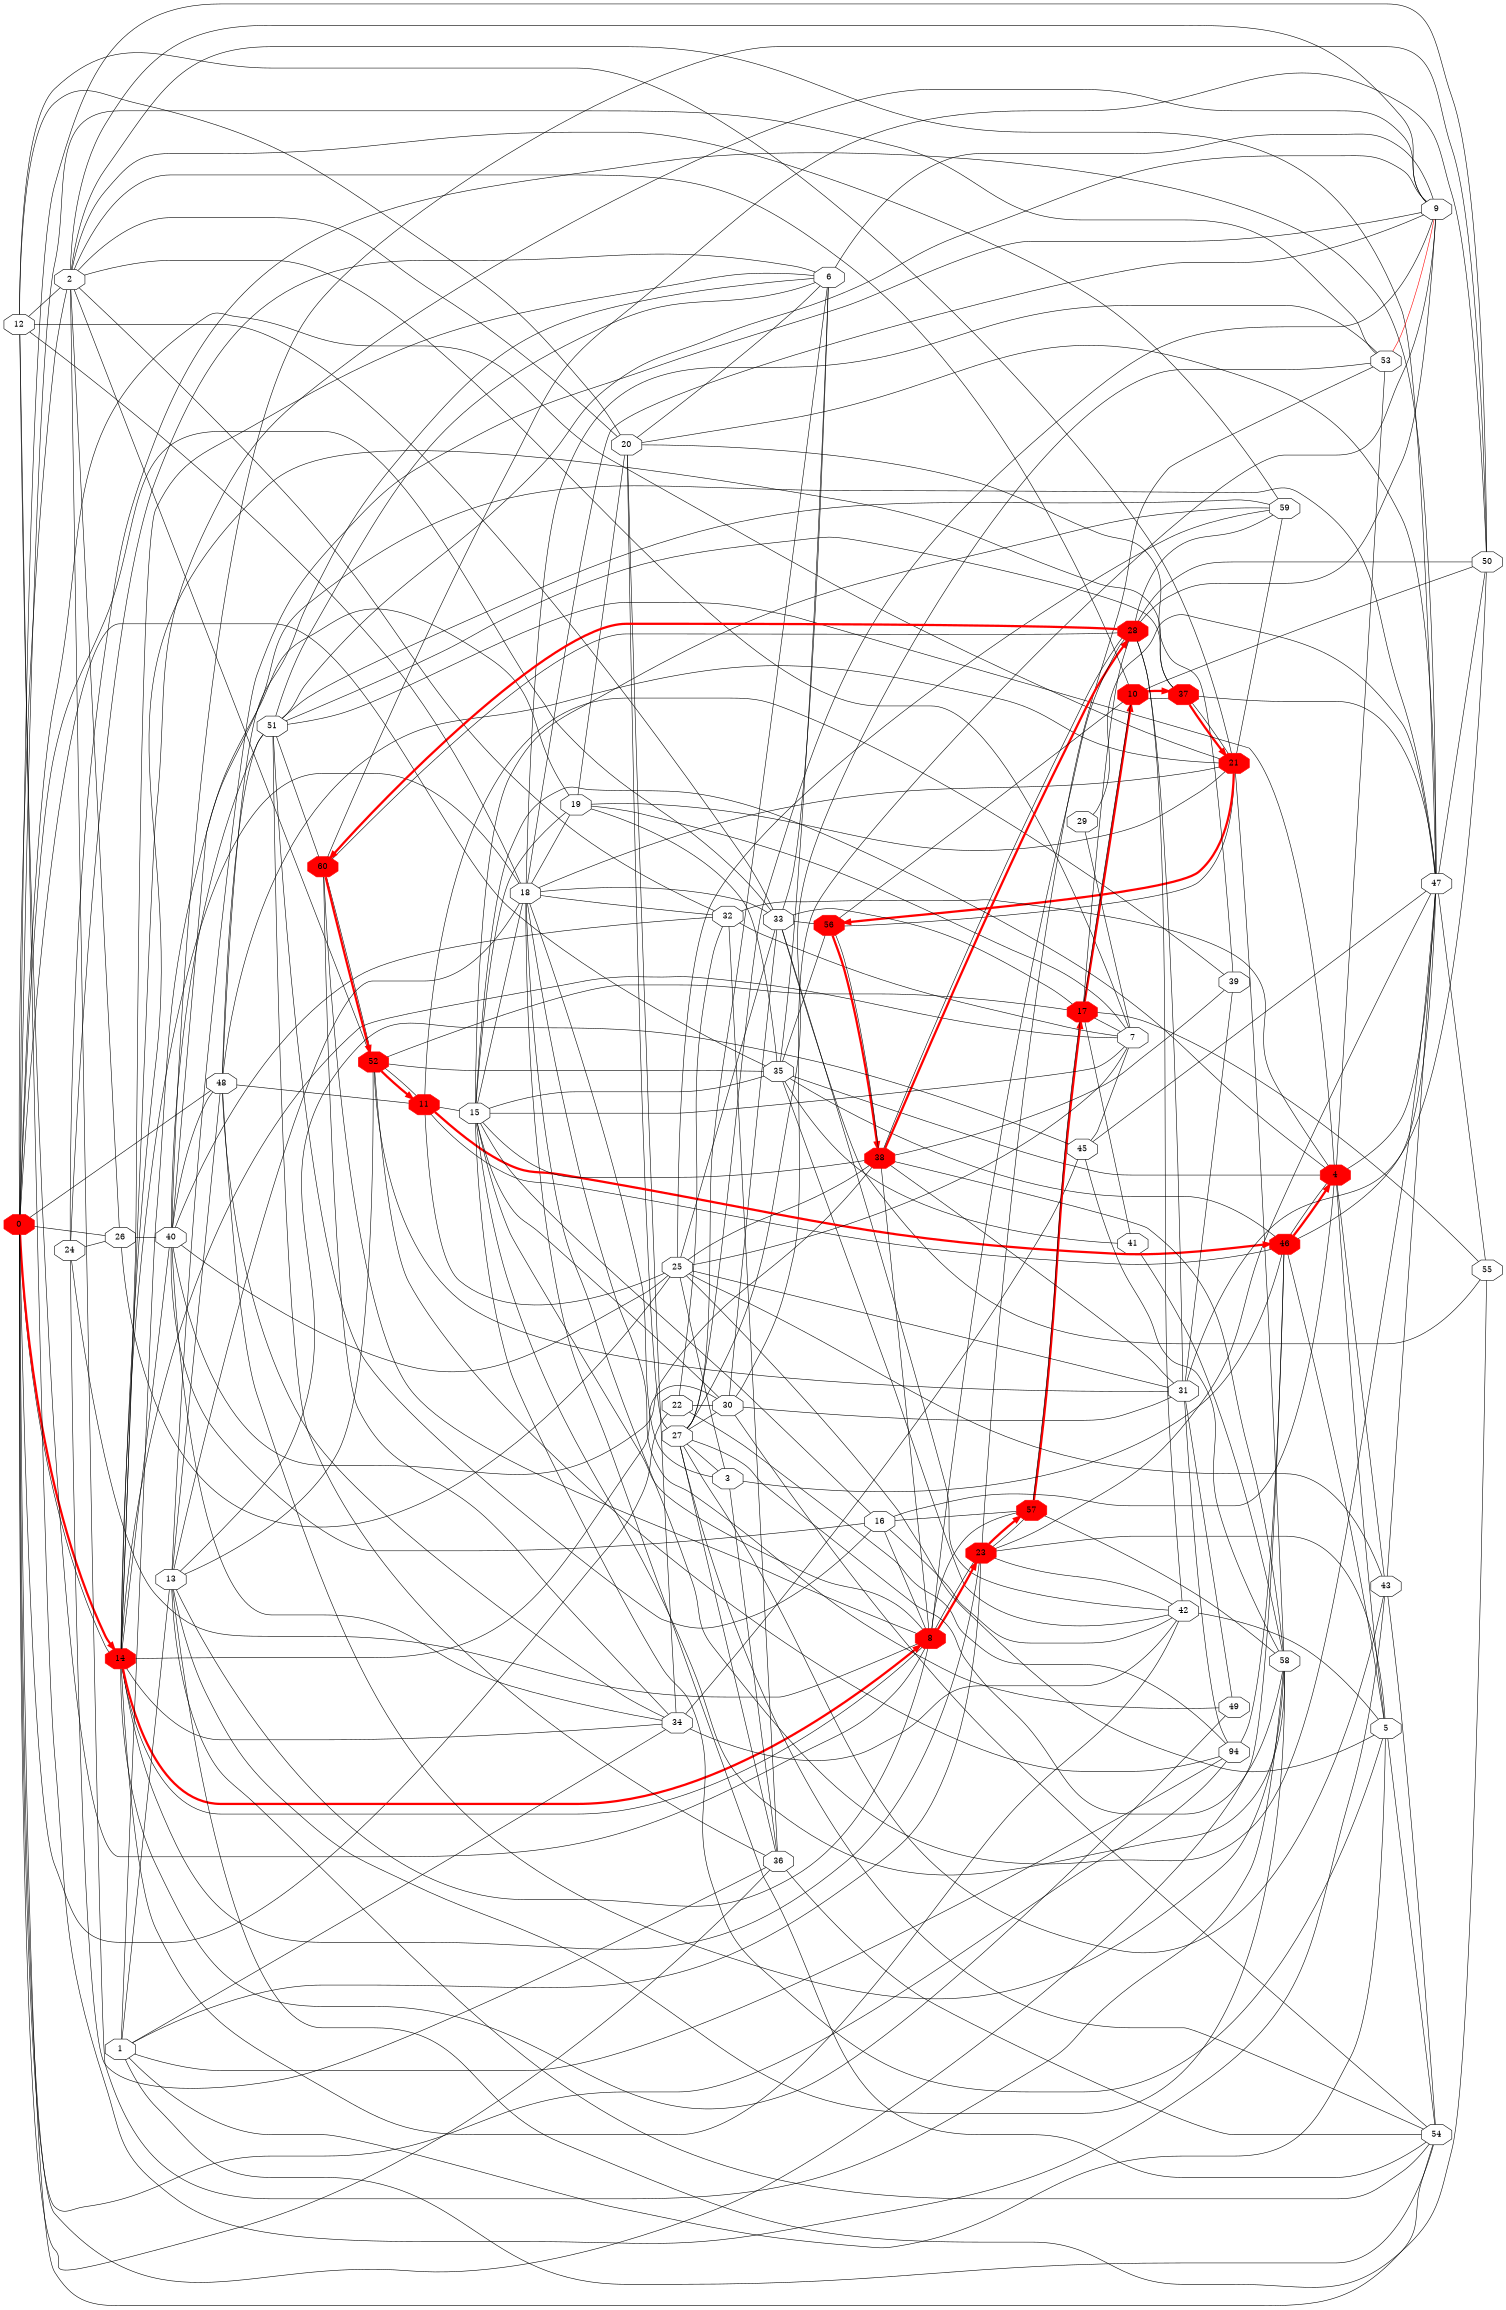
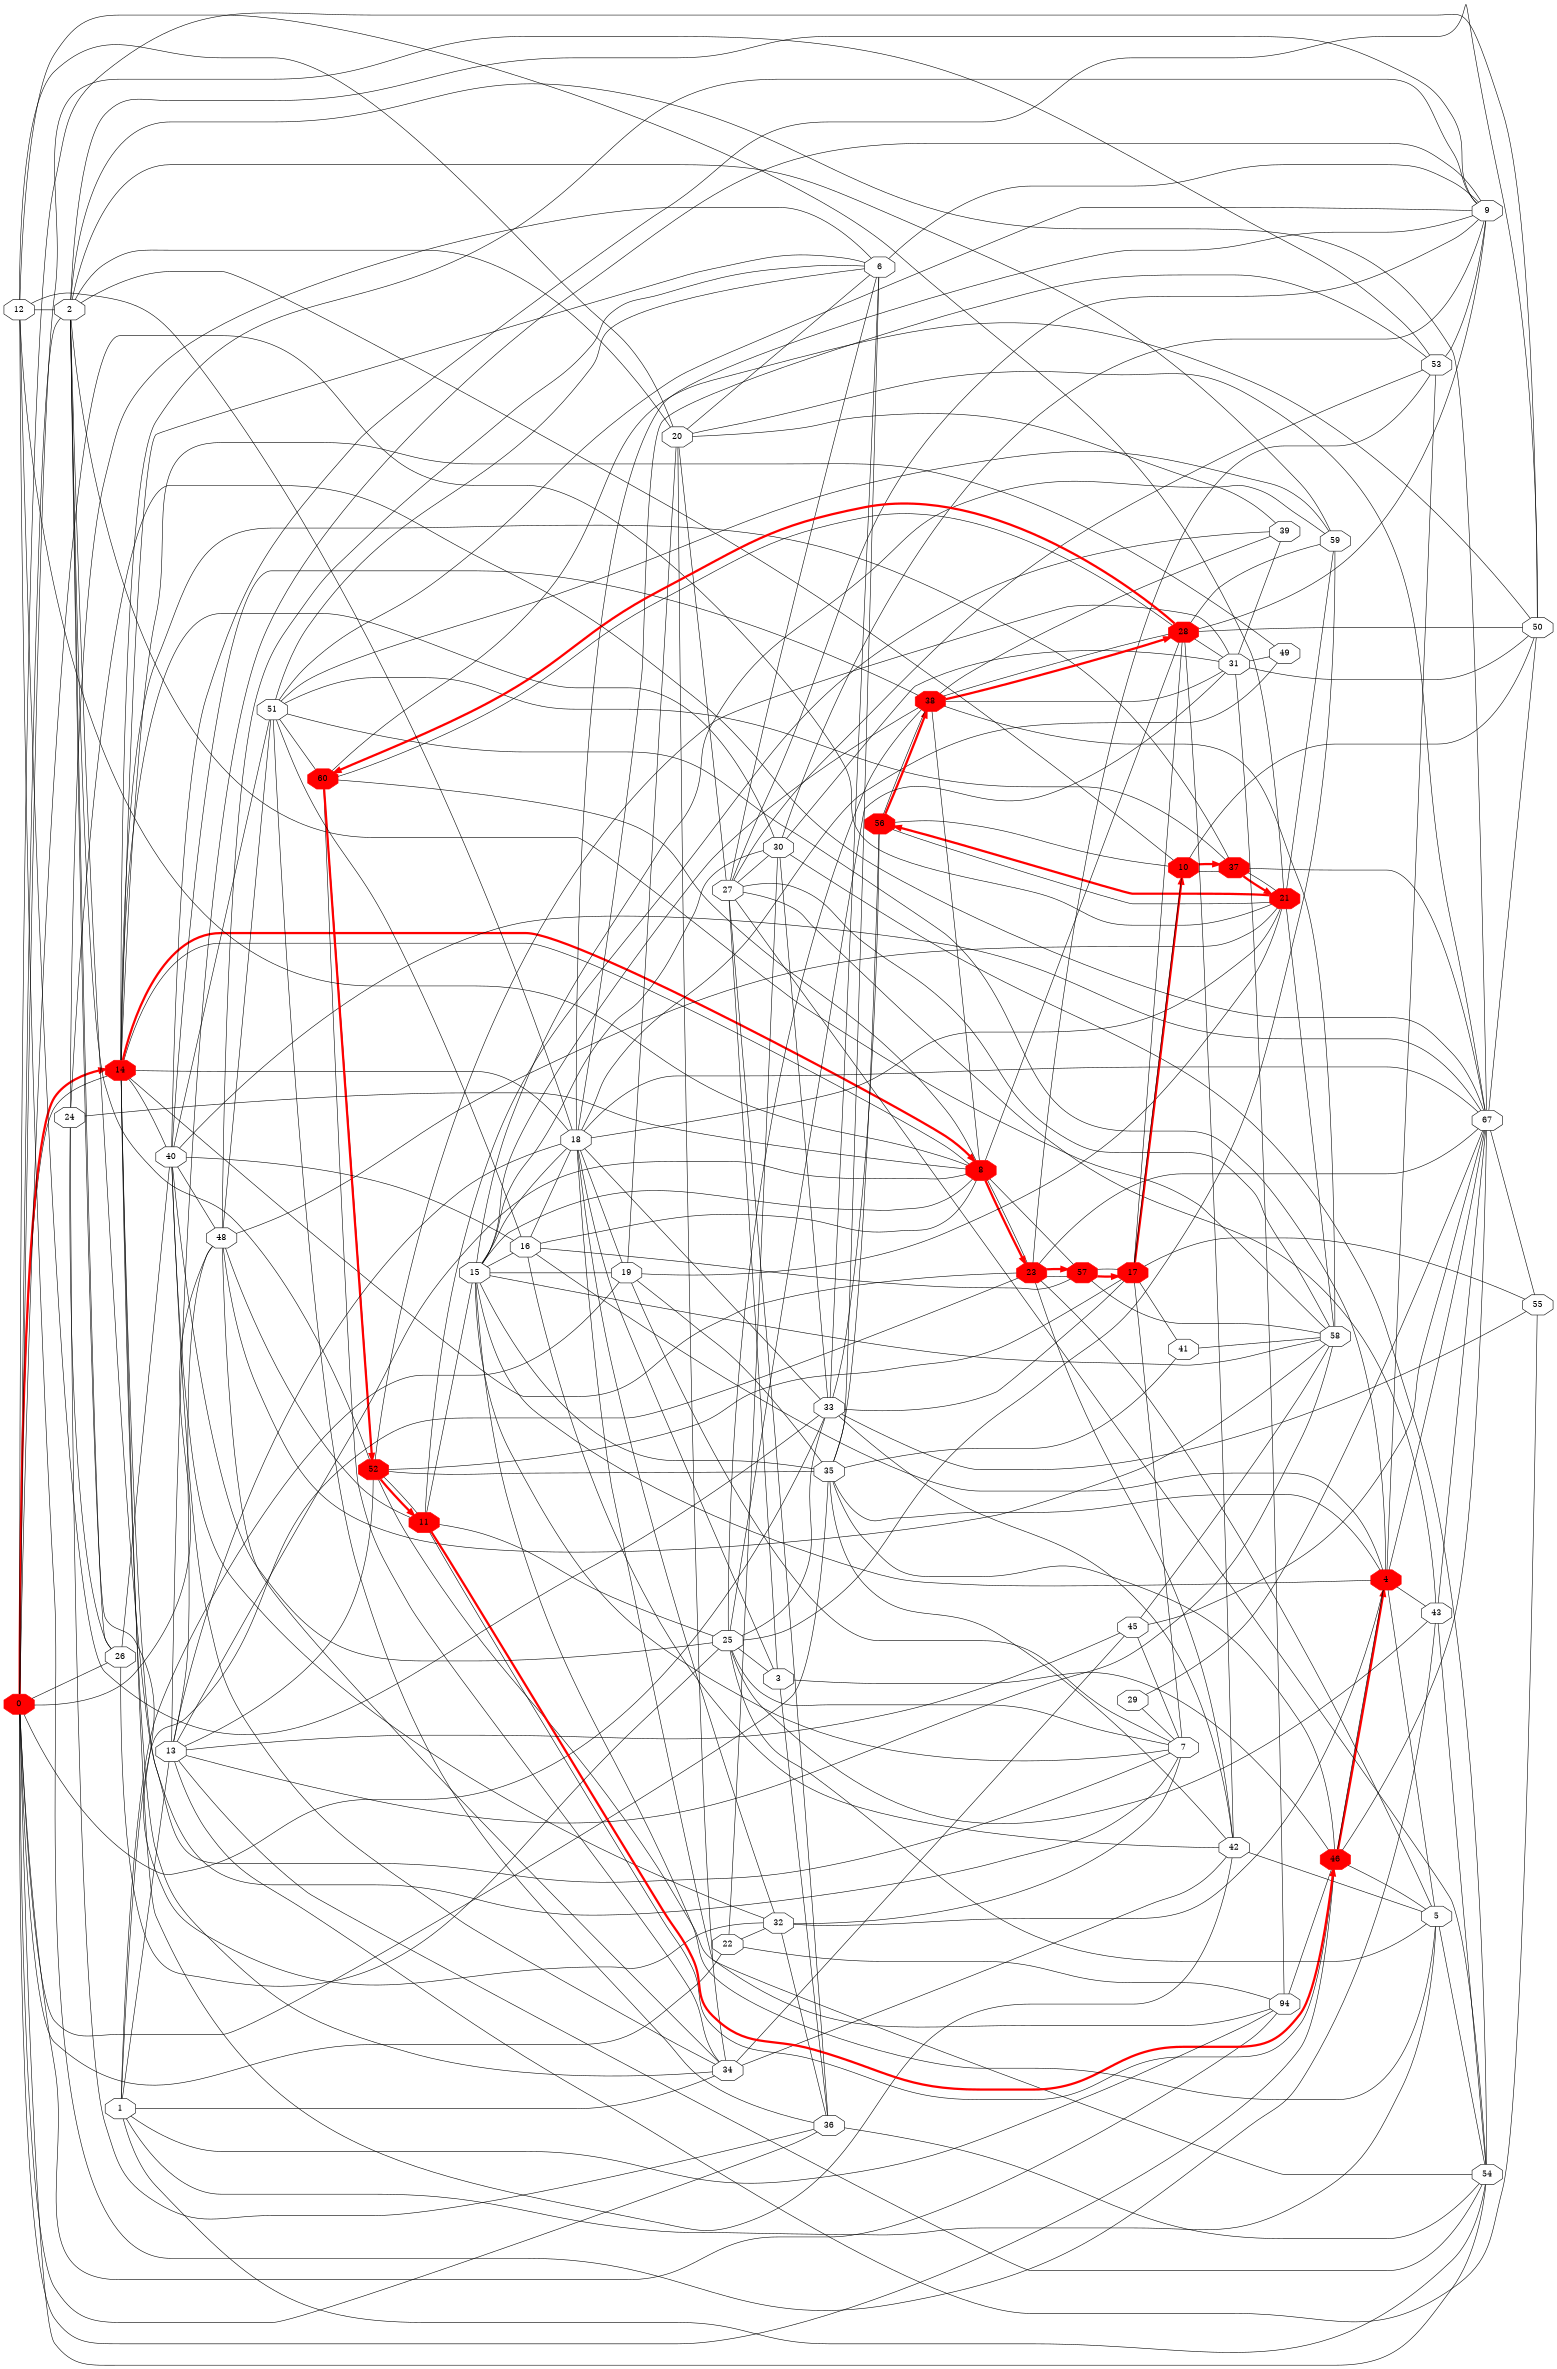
(1418, 287) -> (1471, 294)
(1437, 884) -> (1487, 1120)
none -> (551, 1194)
